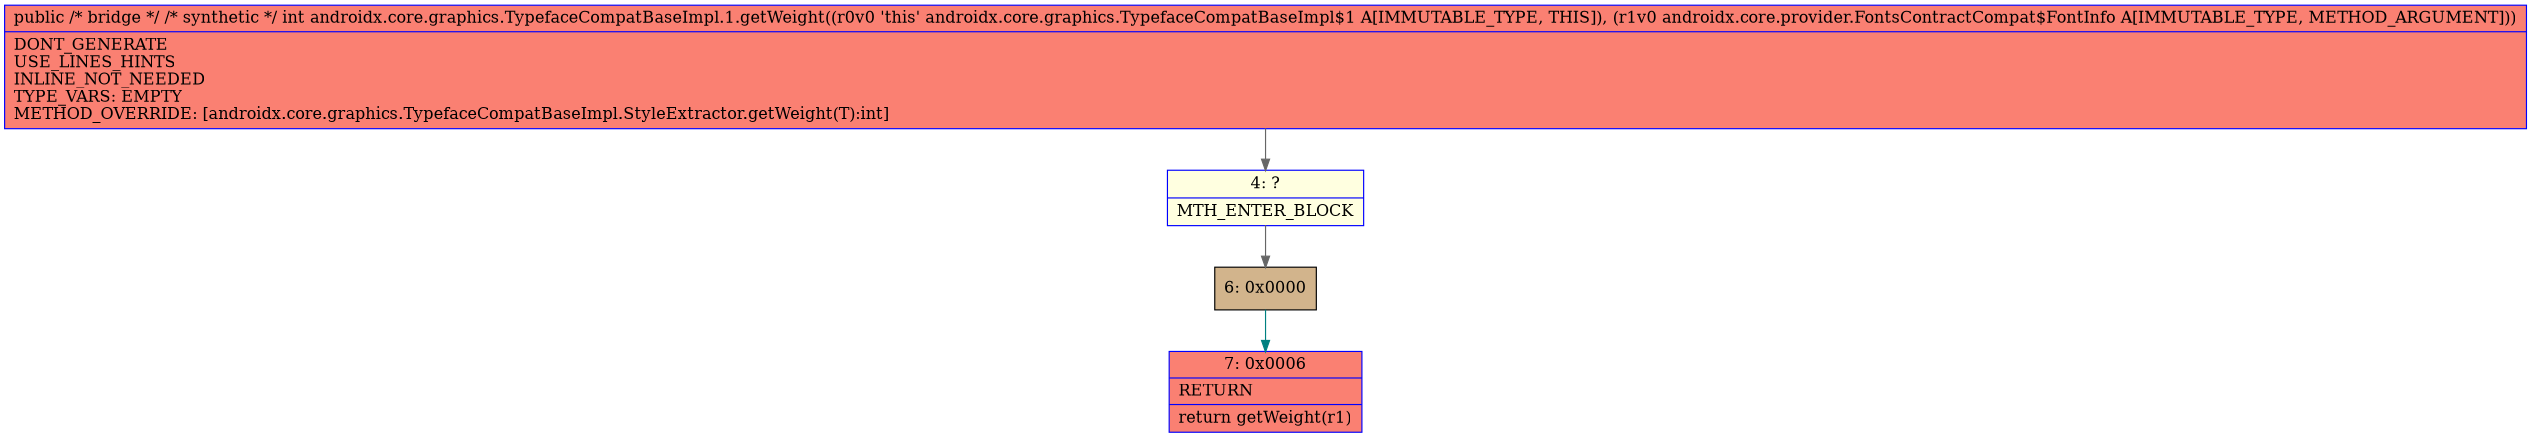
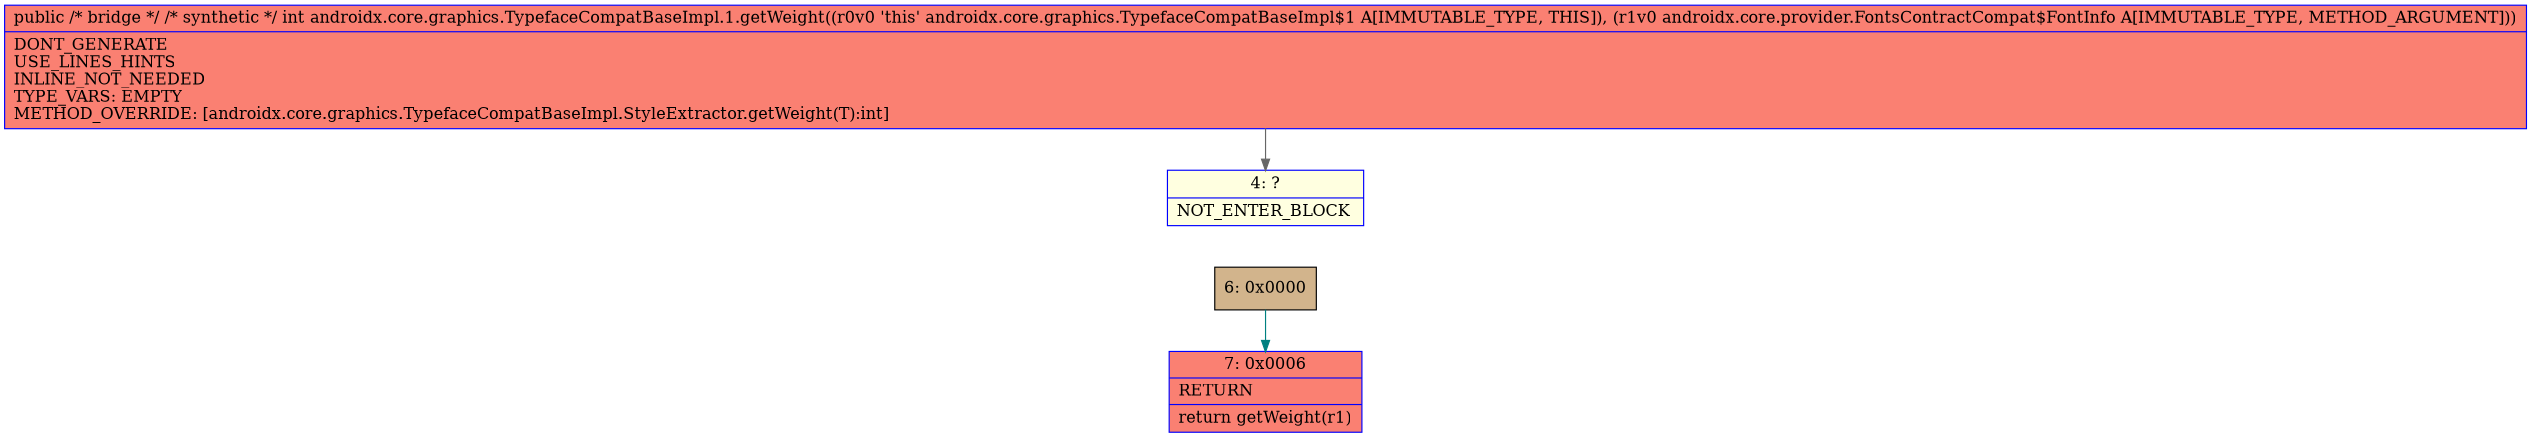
(1266, 211) -> (1264, 211)
(1266, 241) -> none
